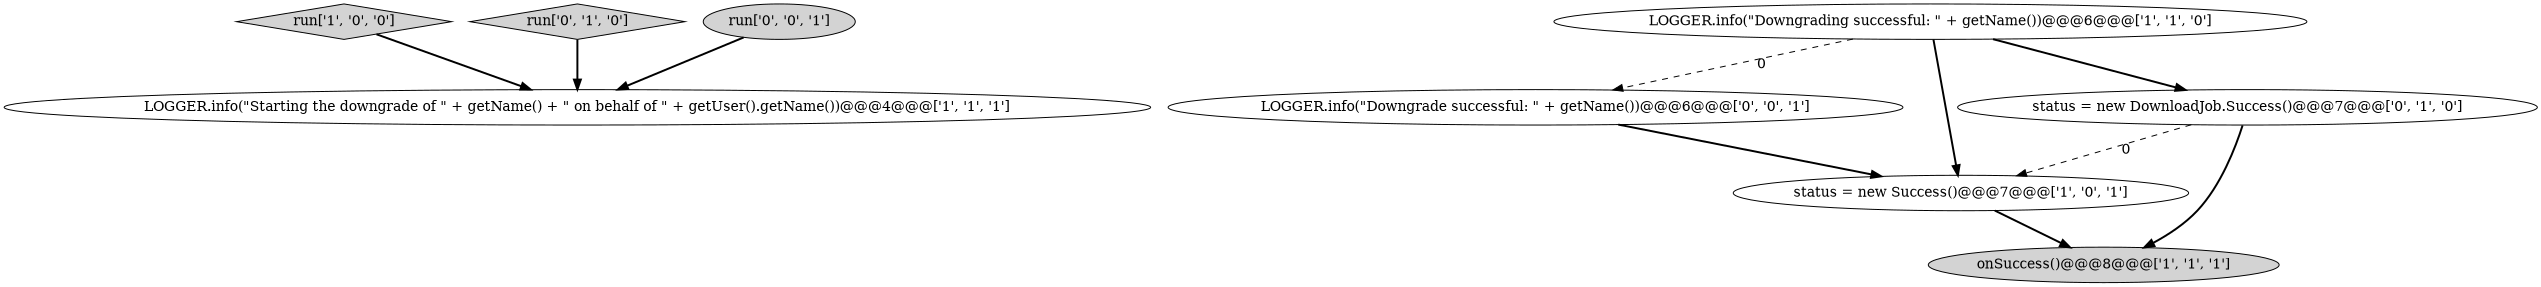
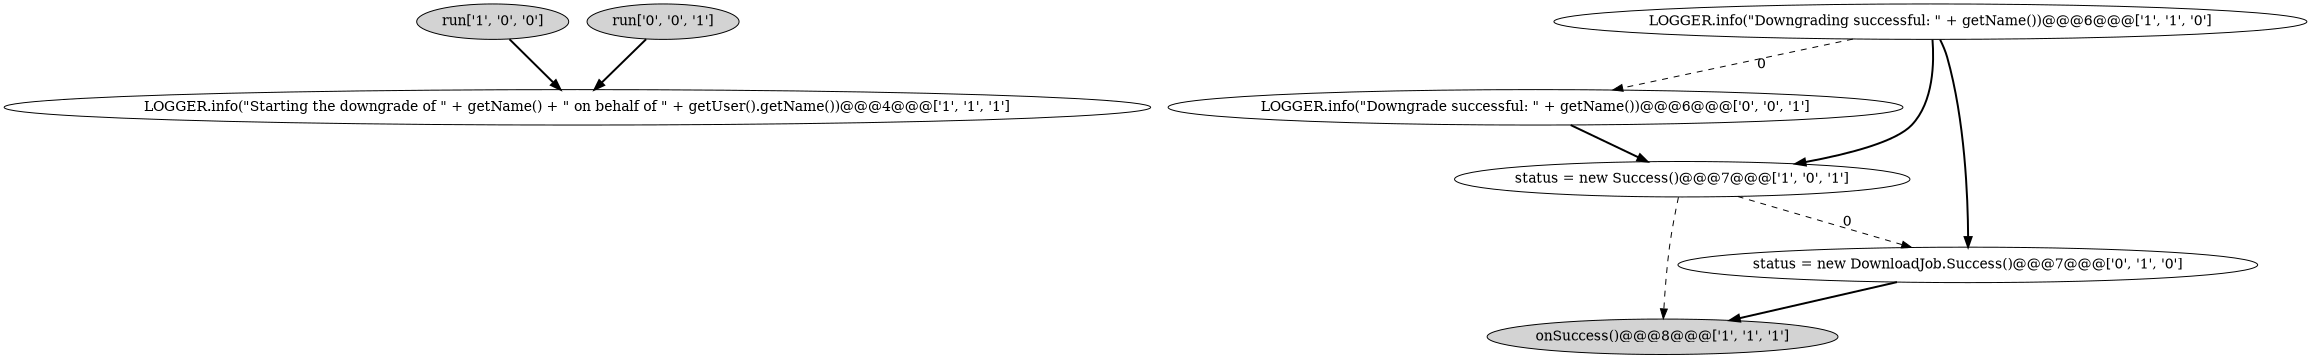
(344, 22) -> (493, 22)
(577, 22) -> none
(2109, 149) -> (1820, 221)
(2028, 227) -> (1669, 253)
